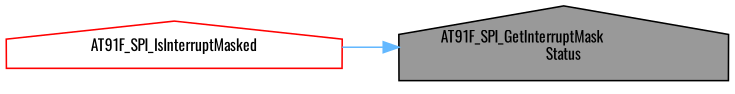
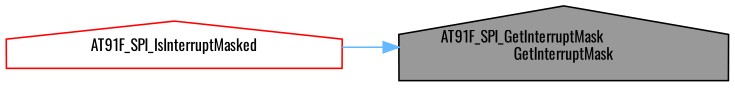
(564, 47) -> (564, 47)
